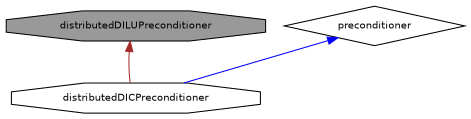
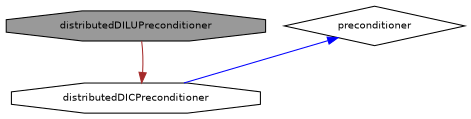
(129, 67) -> (143, 57)
